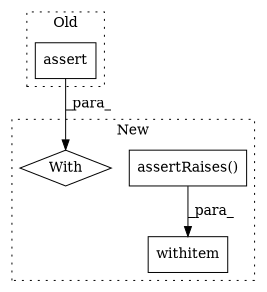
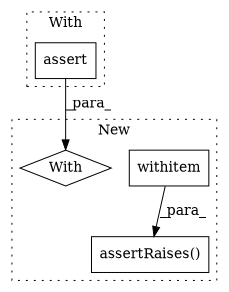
(66, 23) -> (66, 23)
(188, 206) -> (161, 206)
